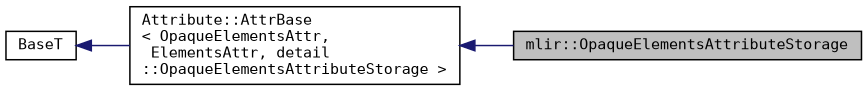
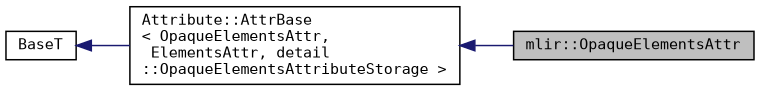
(688, 46) -> (634, 46)
